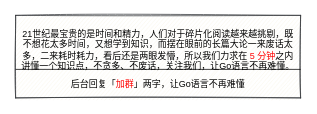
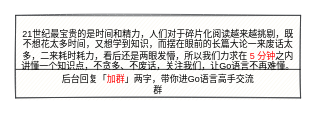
(158, 84) -> (158, 84)
